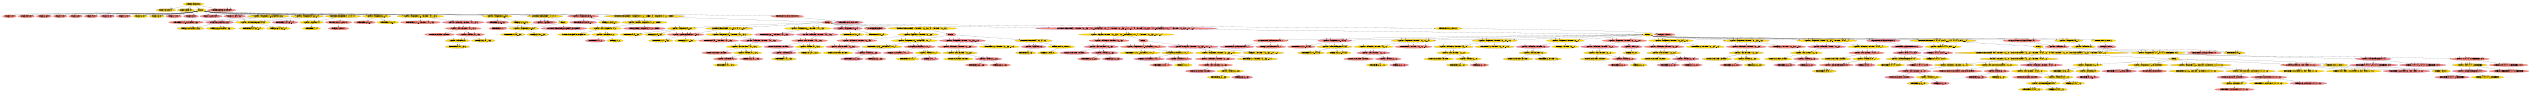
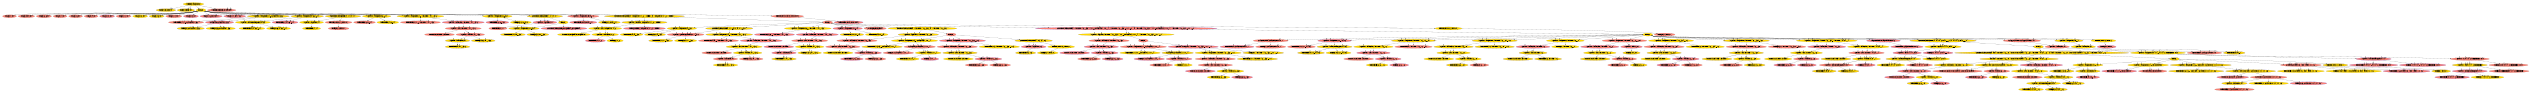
none -> (1848, 71)
